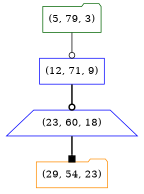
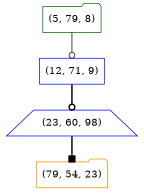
(72, 19) -> (72, 19)
(72, 123) -> (72, 123)
(72, 175) -> (72, 175)
